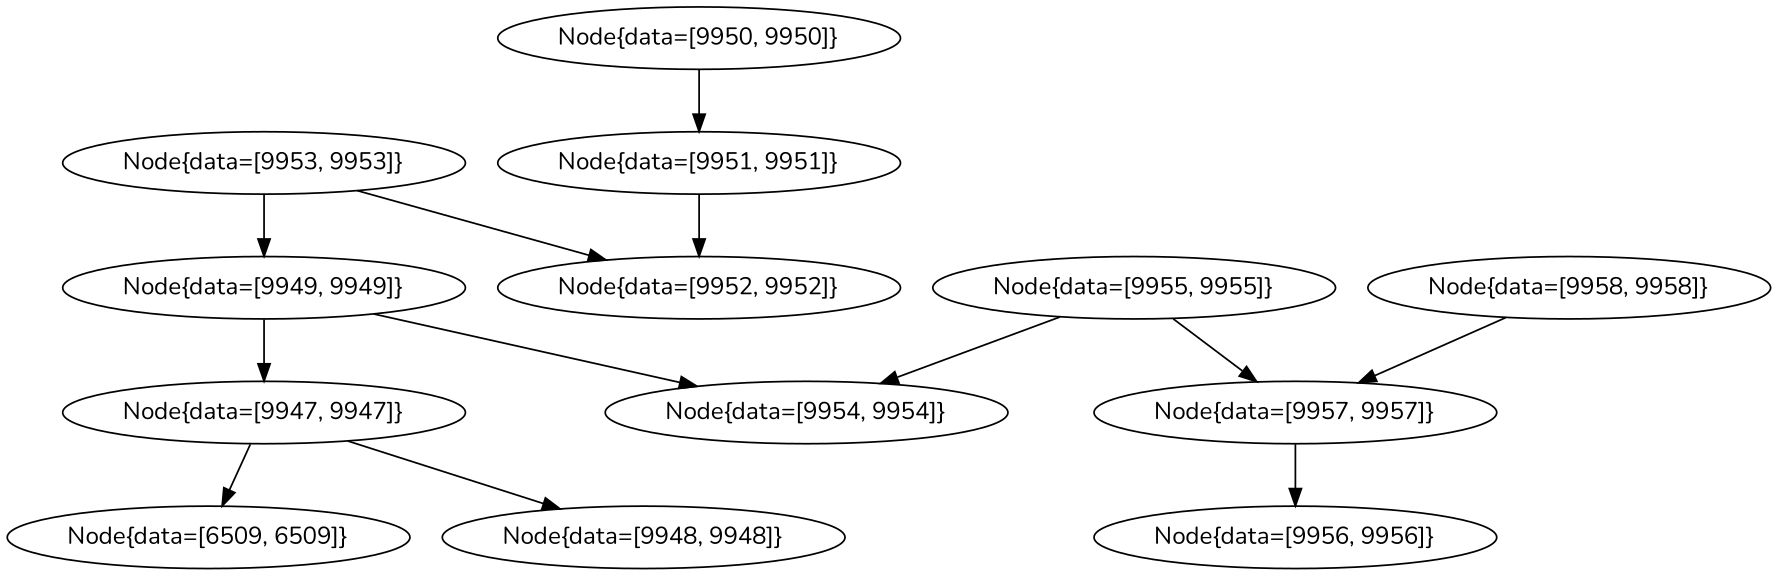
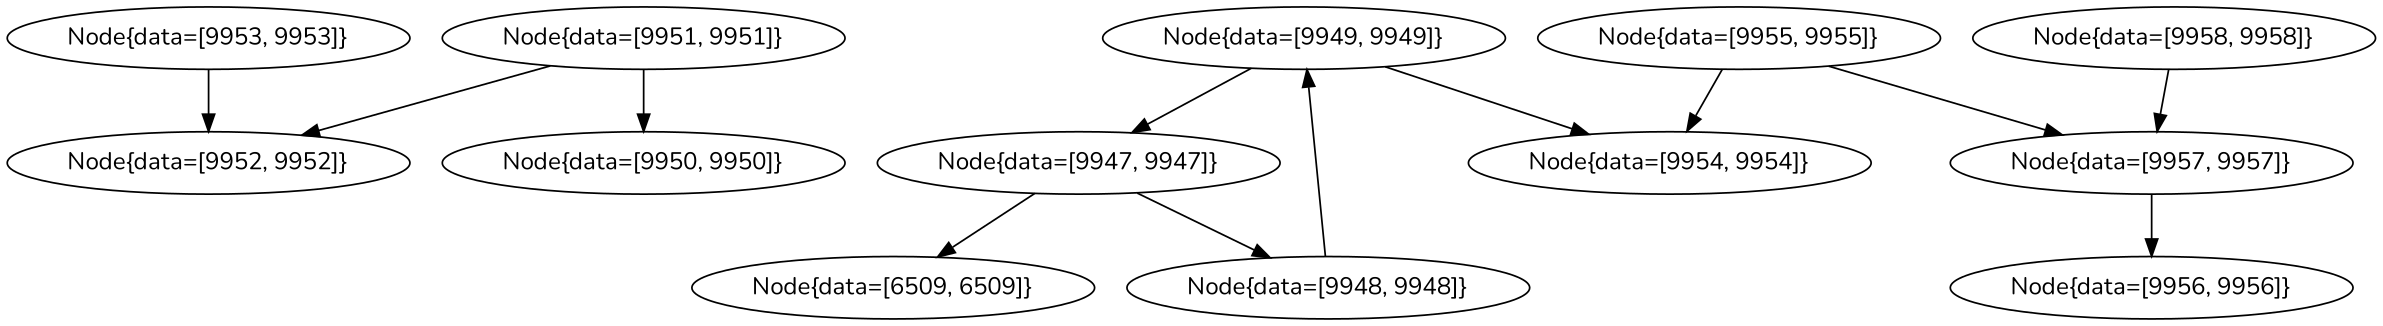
(699, 92) -> (644, 92)
(264, 217) -> (1317, 172)
